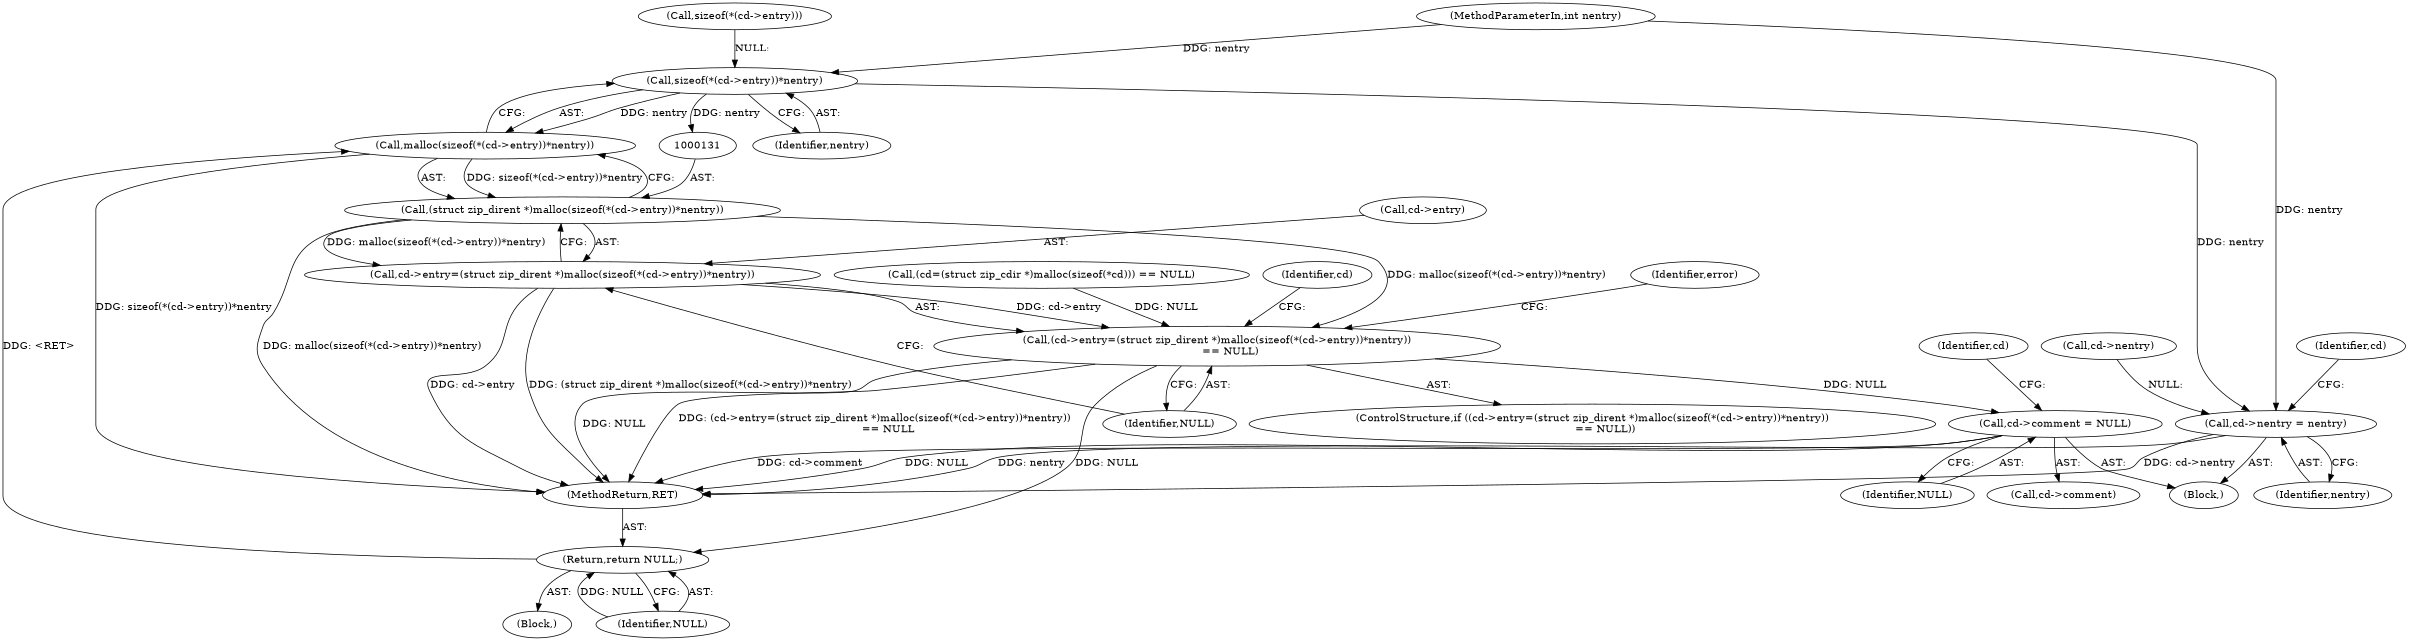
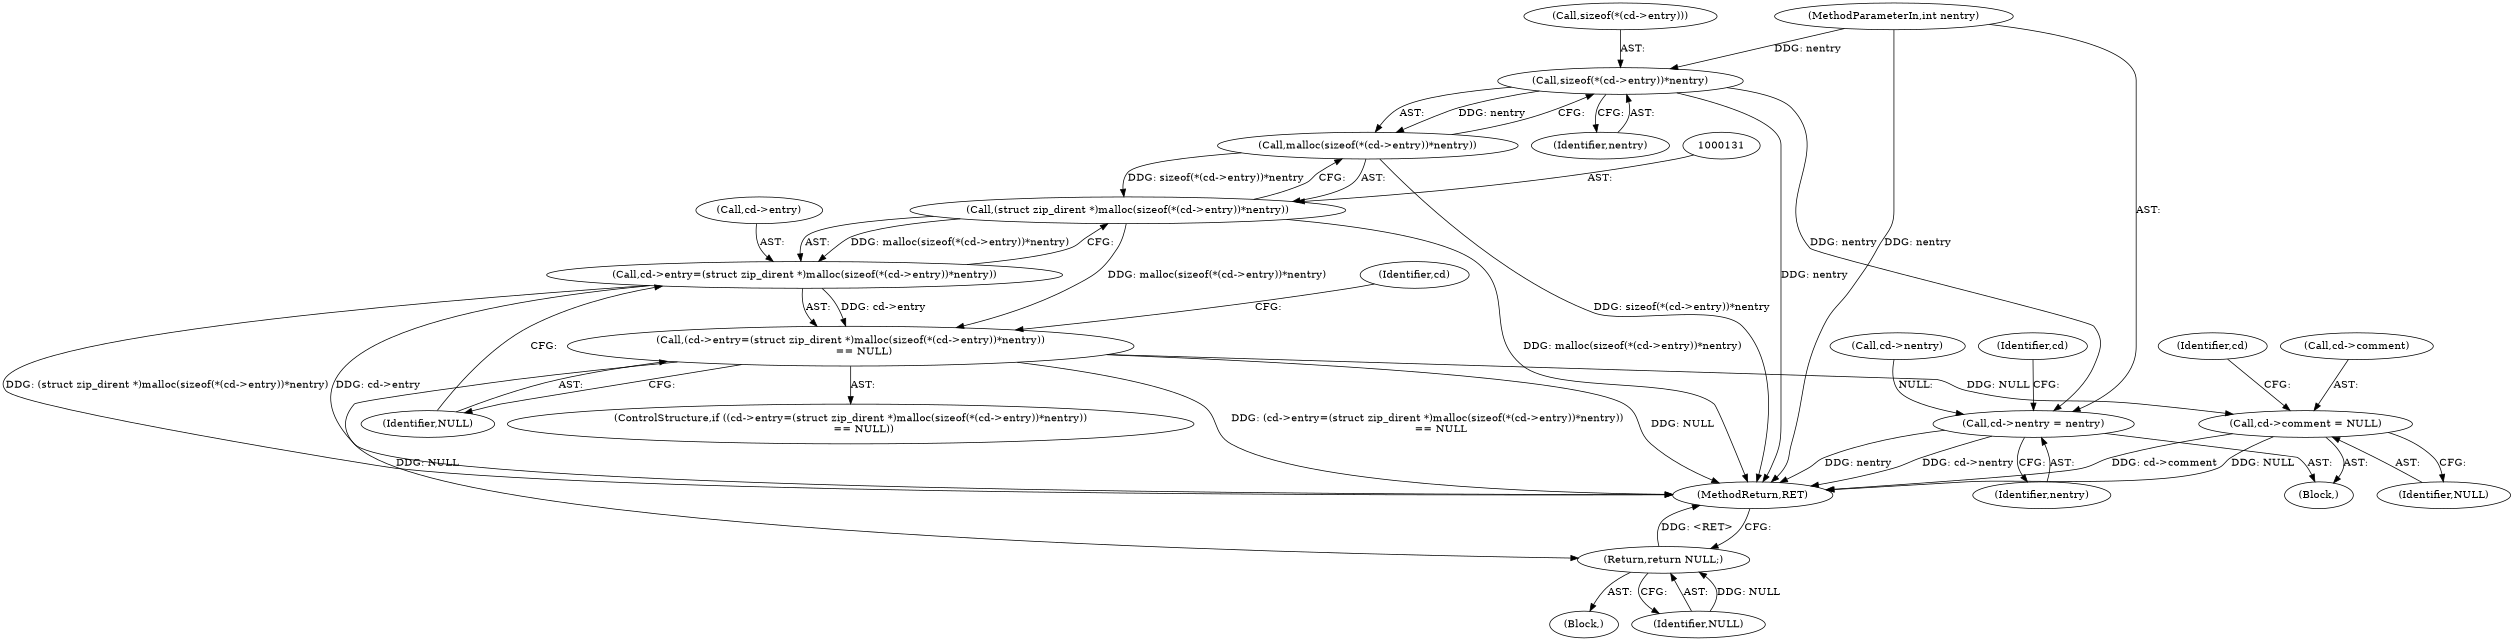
(754, 49) -> (1635, 49)
(694, 107) -> (1781, 251)
(2310, 210) -> (2150, 210)
none -> (1876, 252)
(1042, 275) -> none
(1695, 275) -> none
(3, 451) -> (1665, 519)
(2055, 456) -> (2333, 382)
(637, 528) -> (1760, 528)
